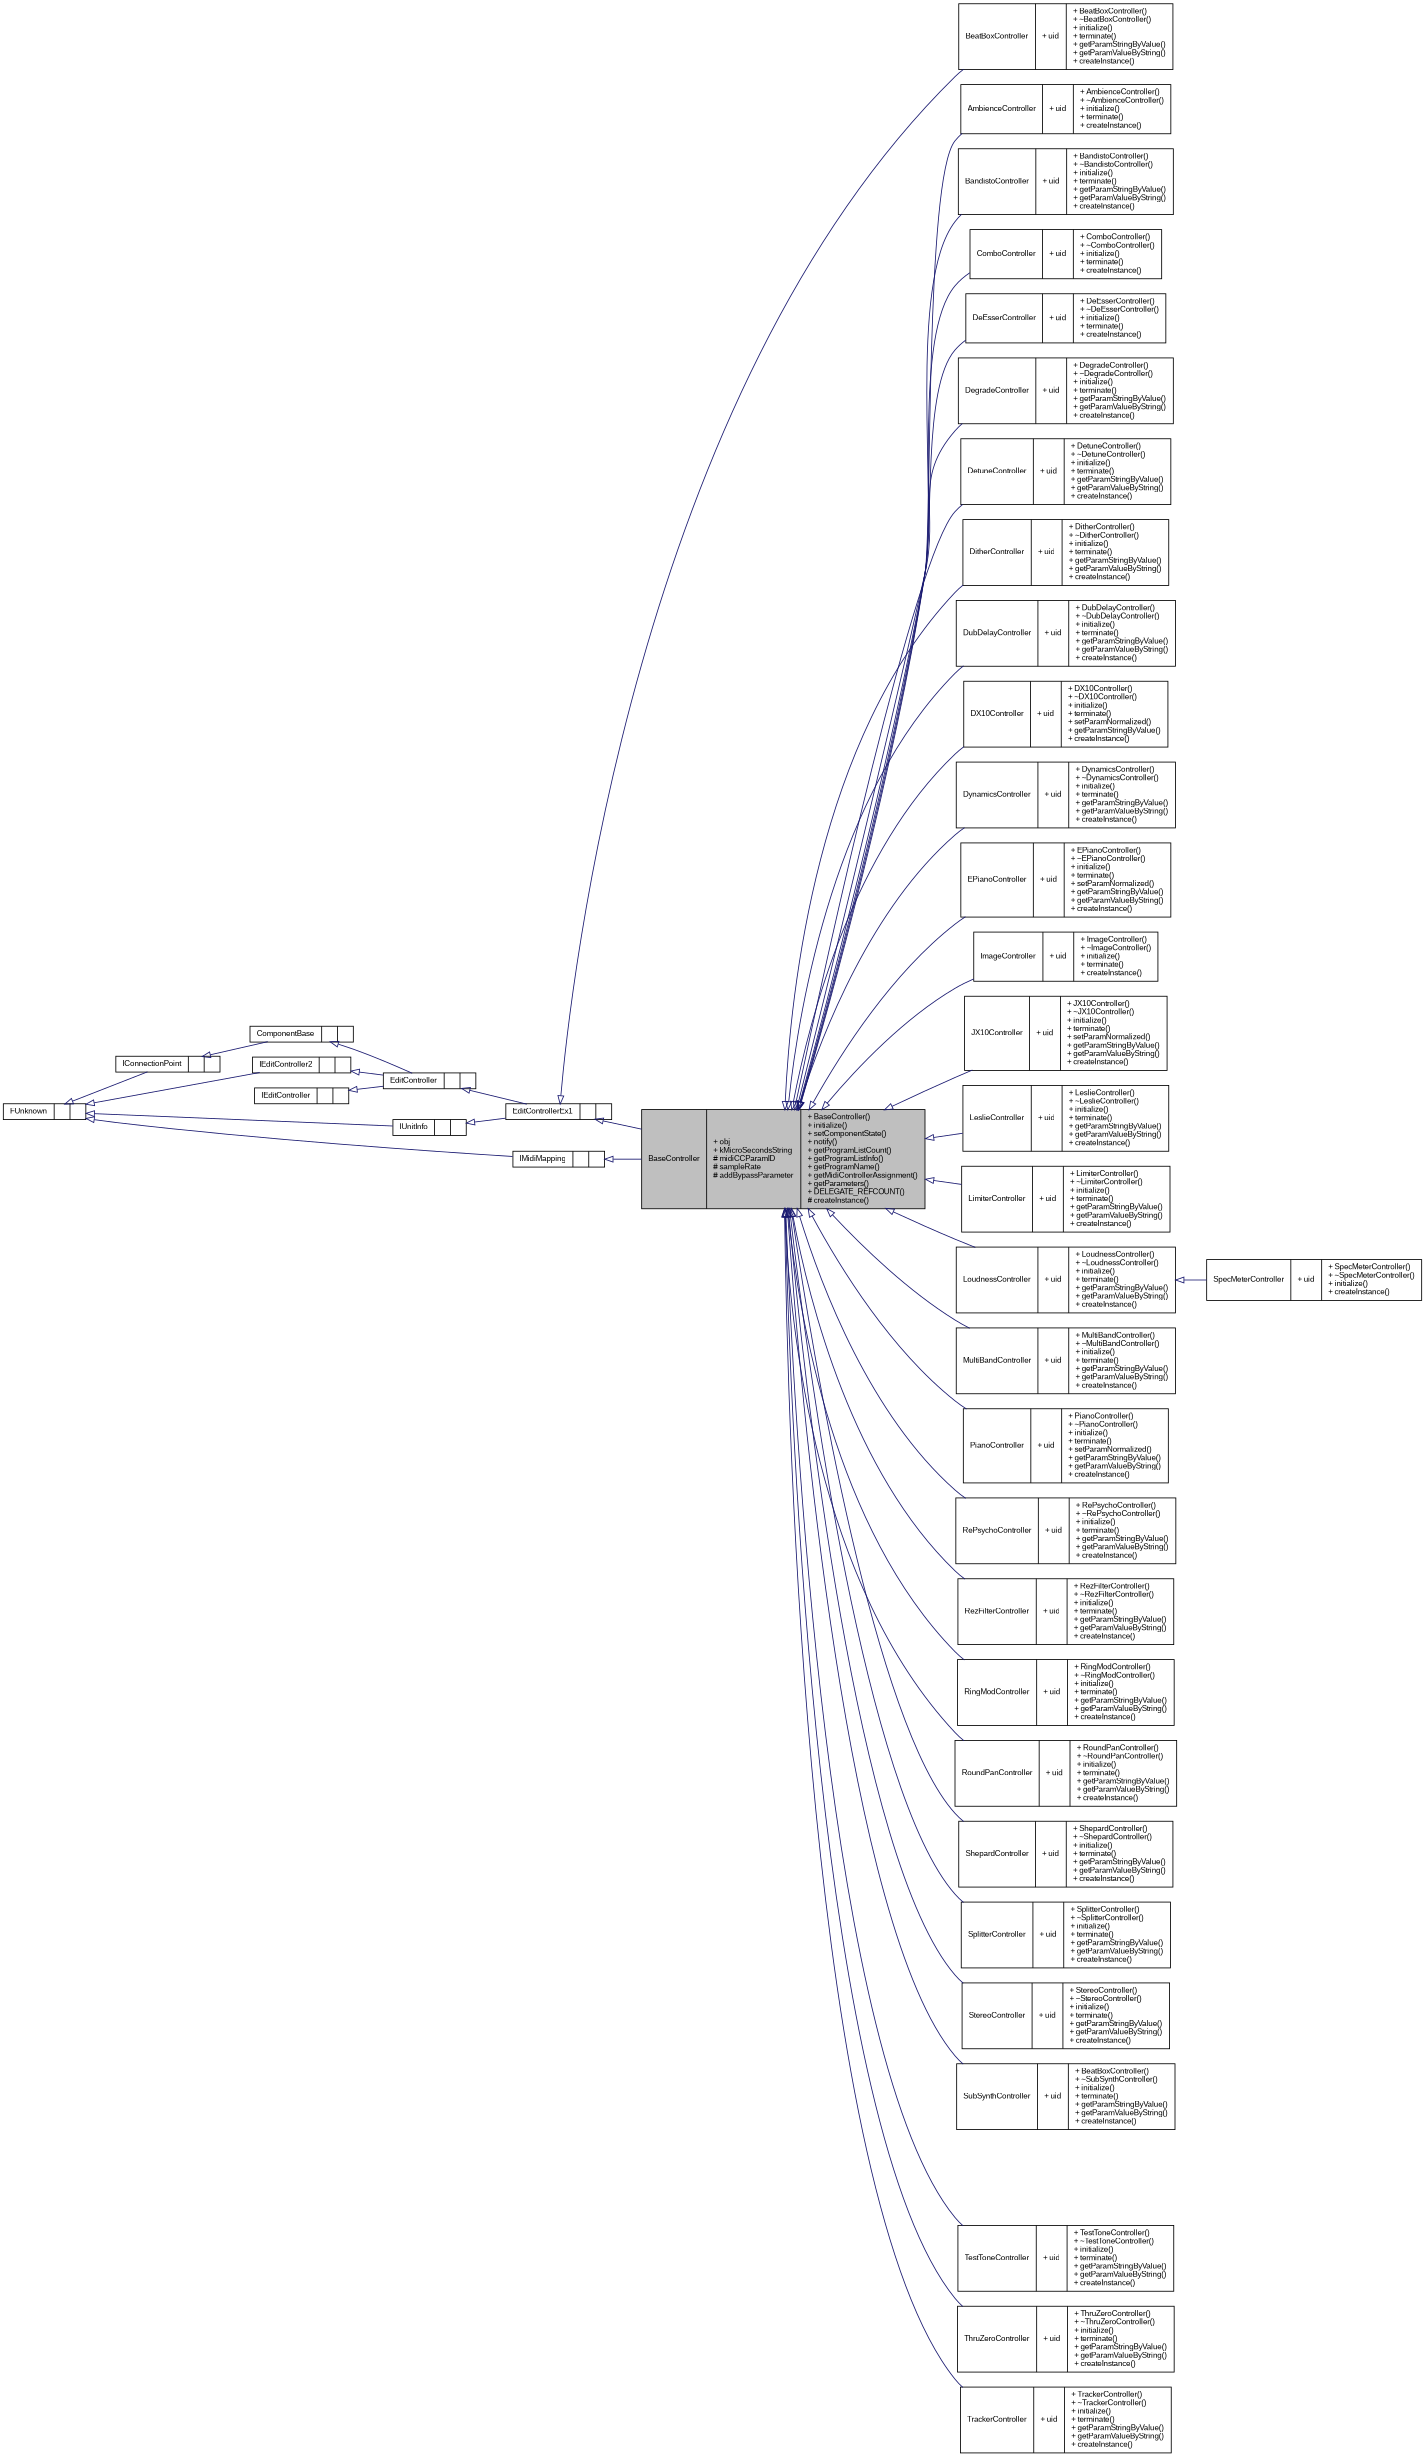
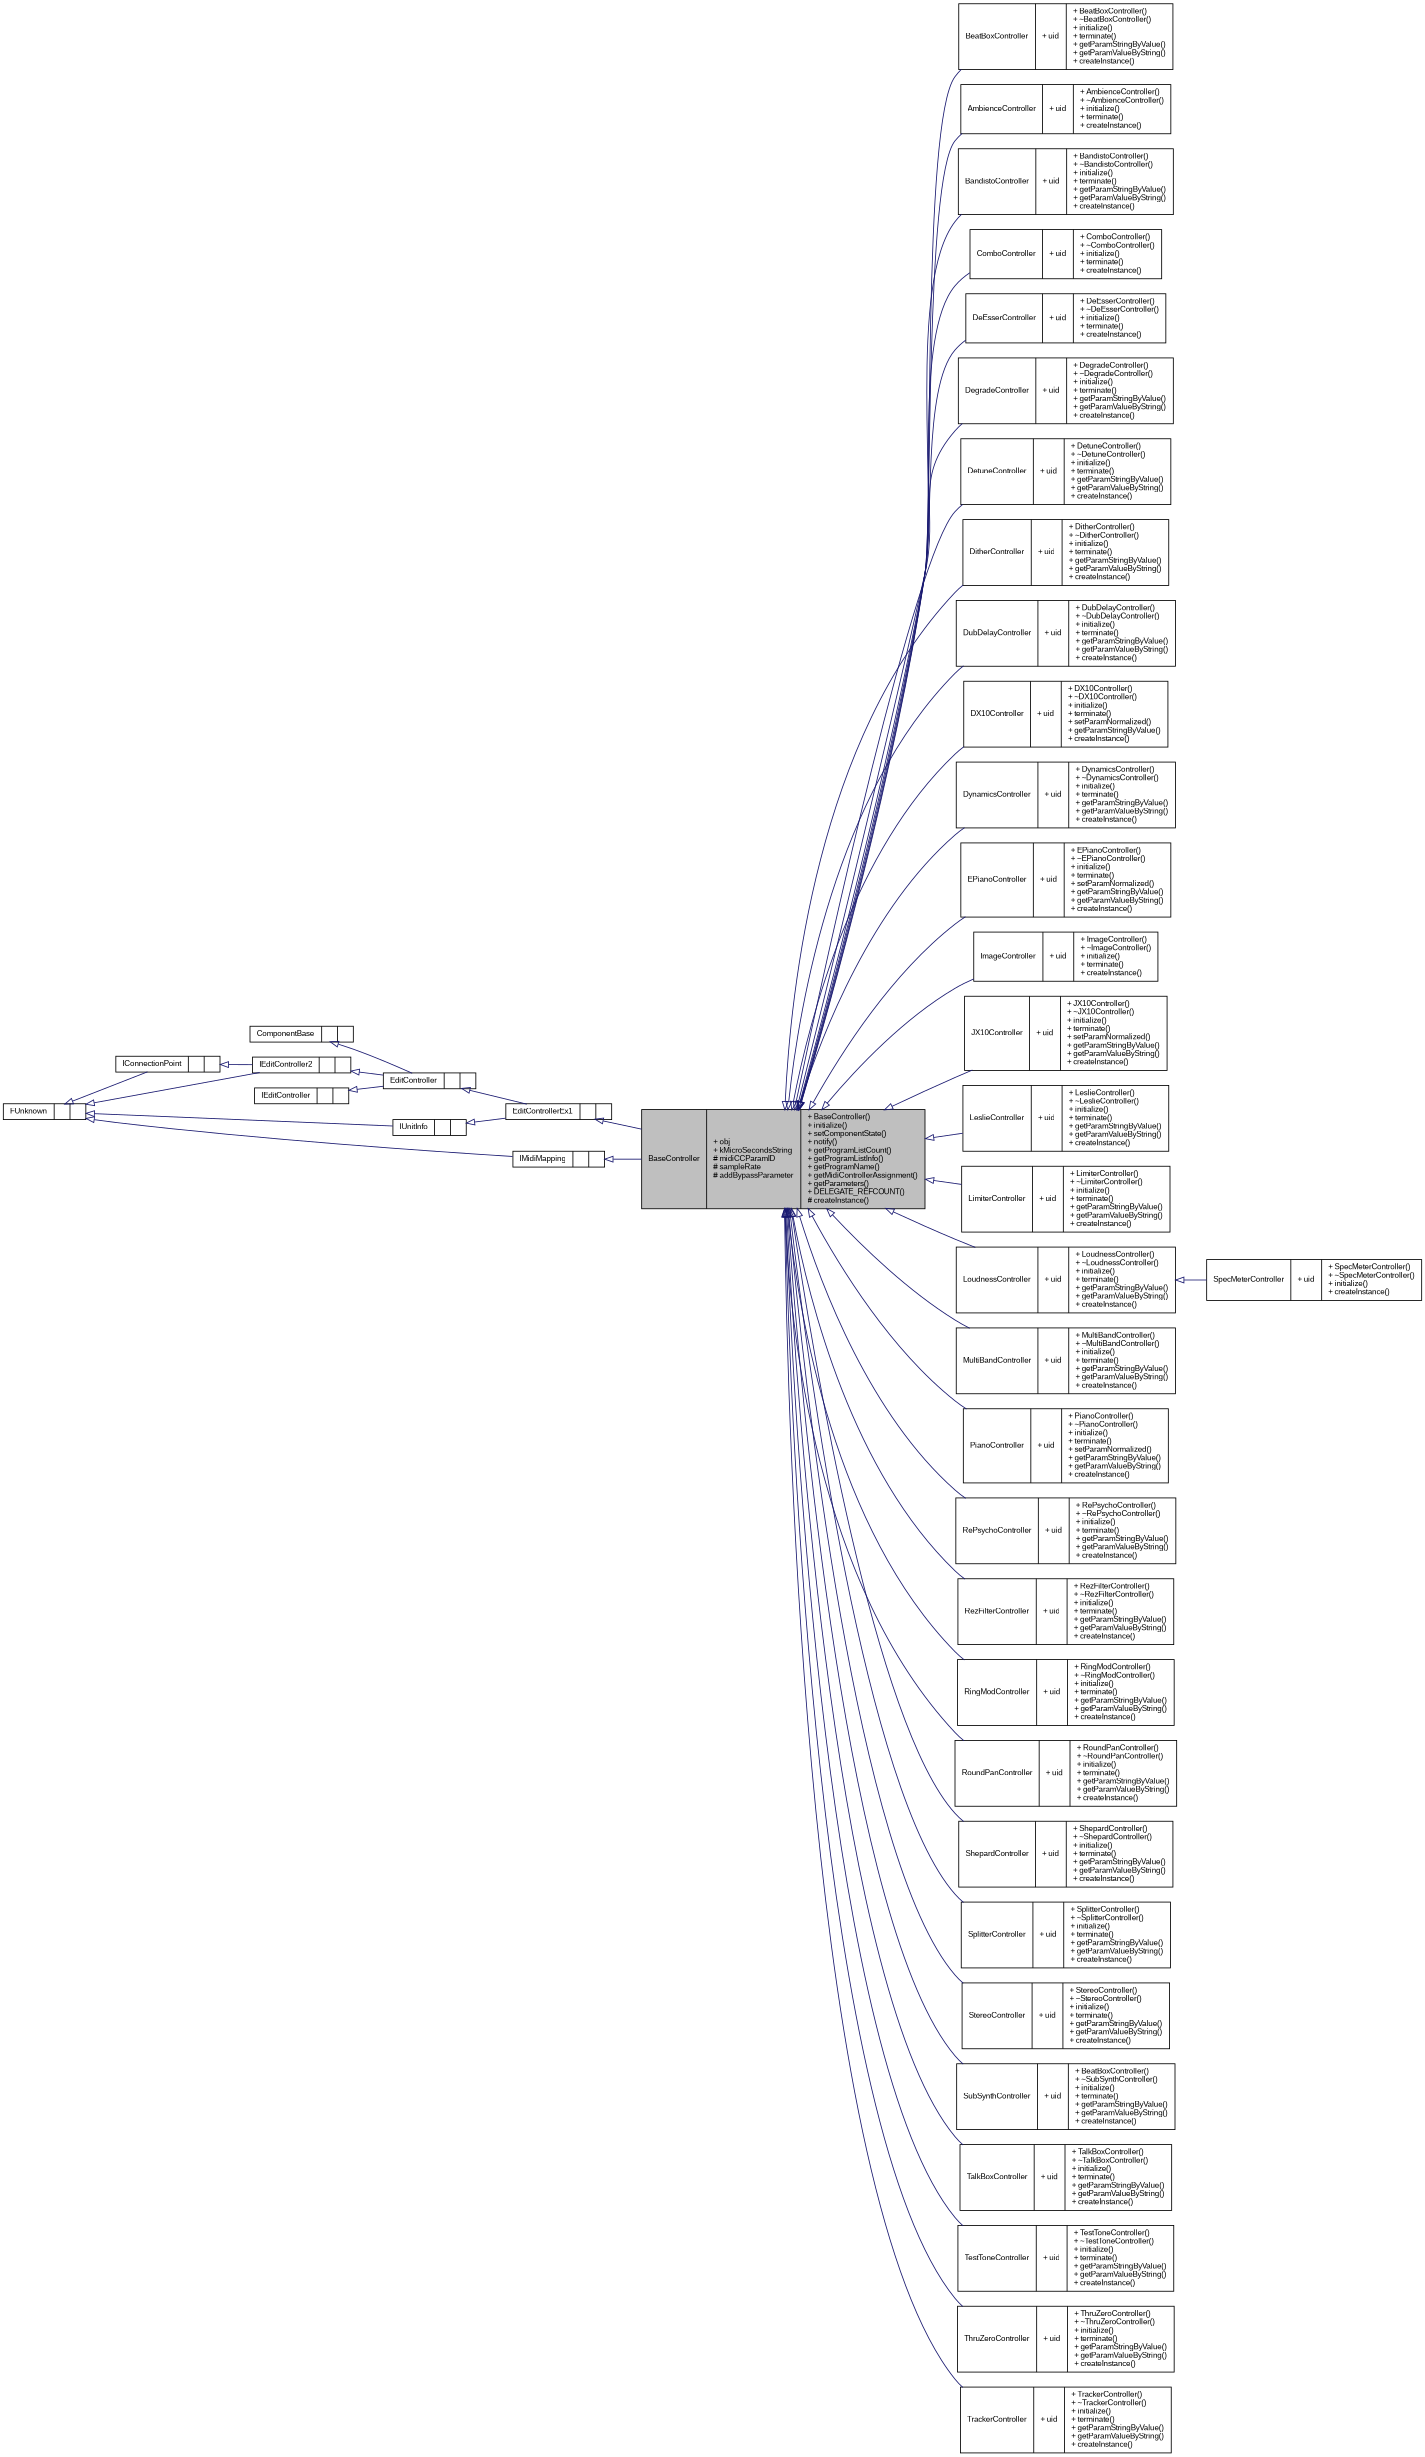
(680, 548) -> (922, 590)
(239, 1048) -> (241, 1065)
none -> (1066, 2178)
